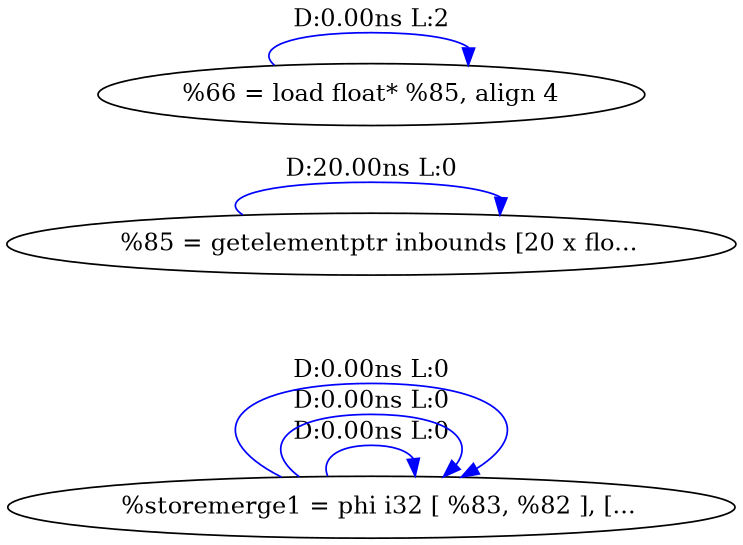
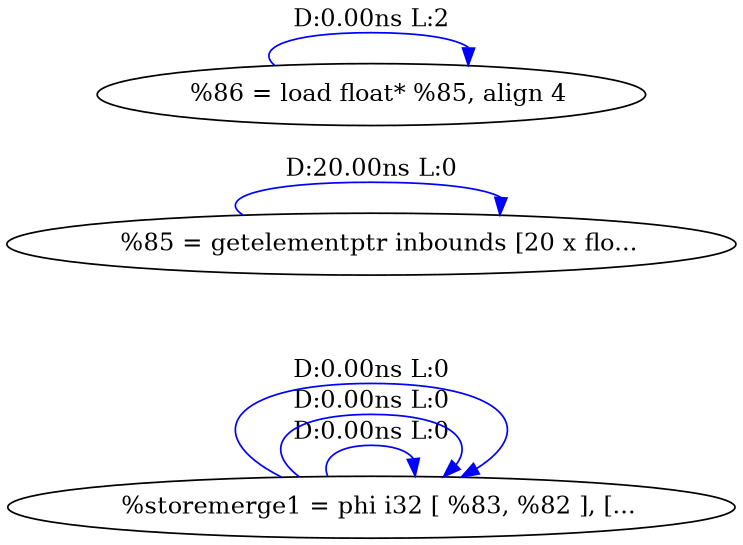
(371, 95) -> (371, 95)
